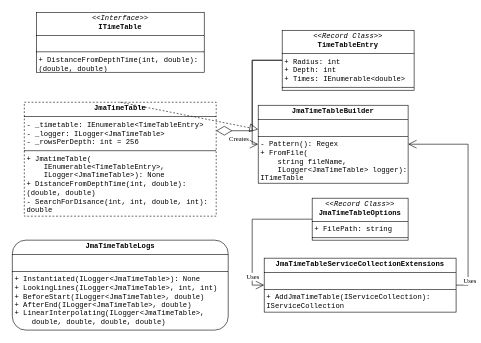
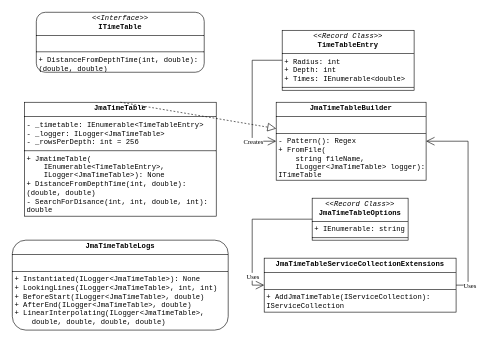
(120, 42) -> (120, 42)
(241, 131) -> none
(333, 144) -> (351, 141)
(120, 159) -> (120, 159)
(348, 211) -> (350, 211)
